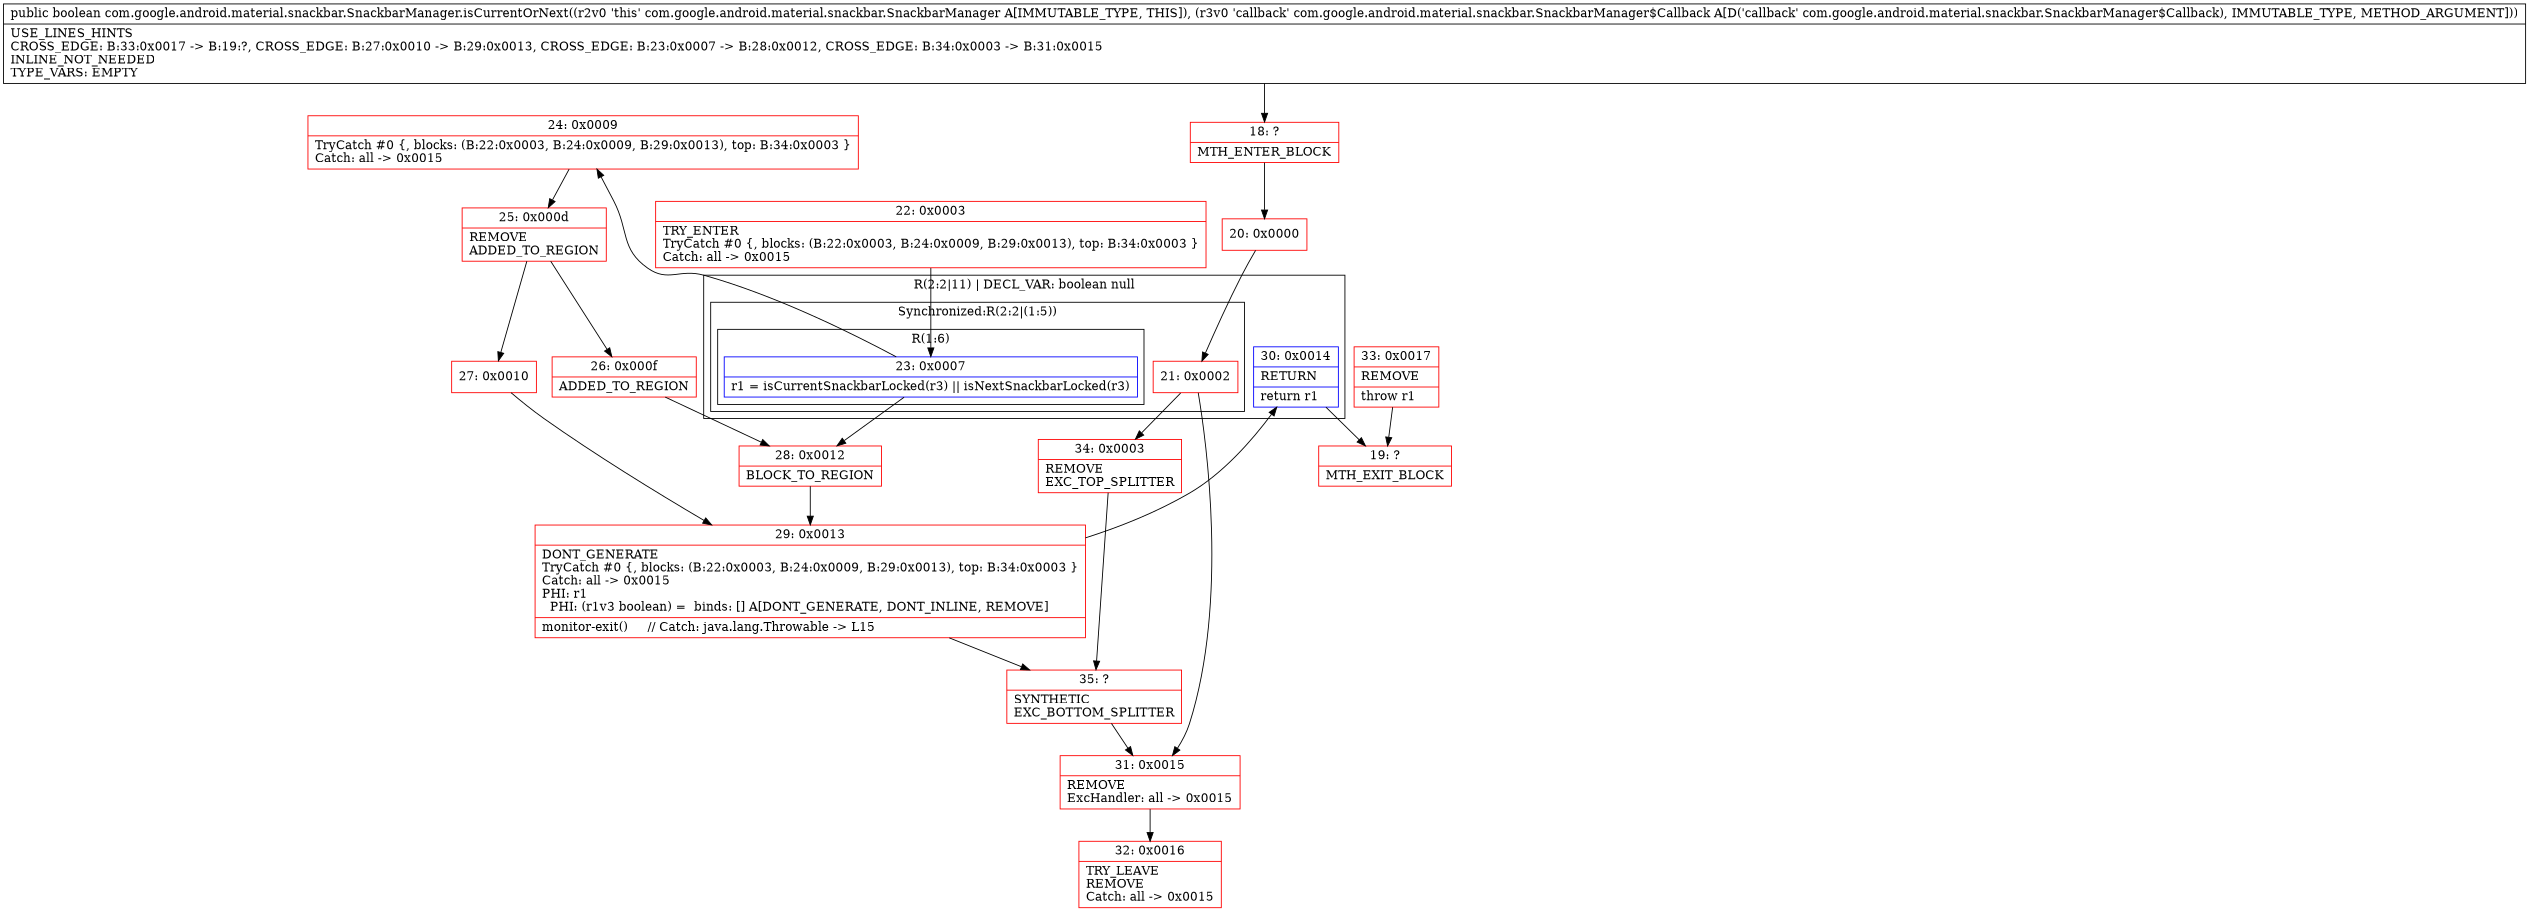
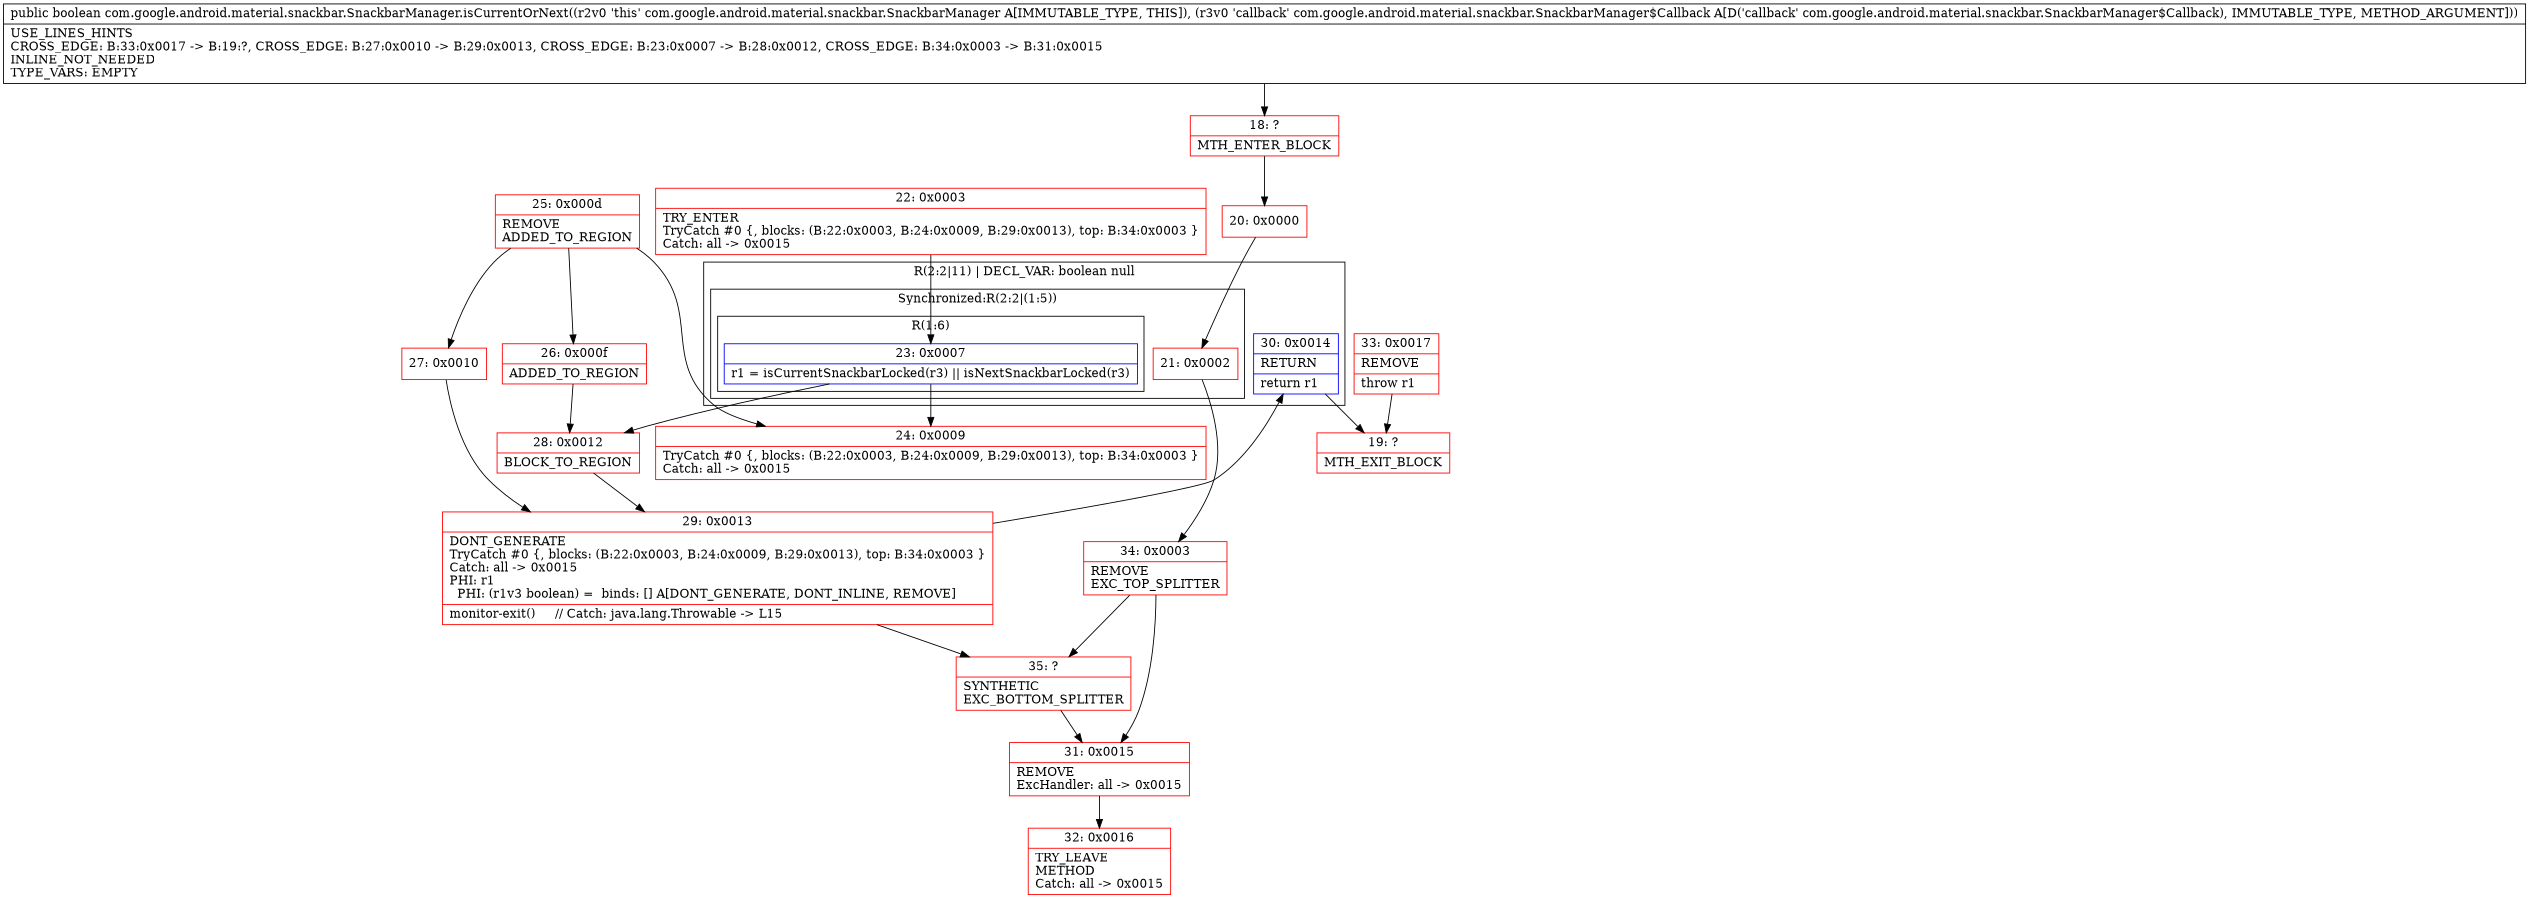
(561, 185) -> (684, 347)
(1212, 573) -> (1150, 667)
(1115, 884) -> (1065, 871)
